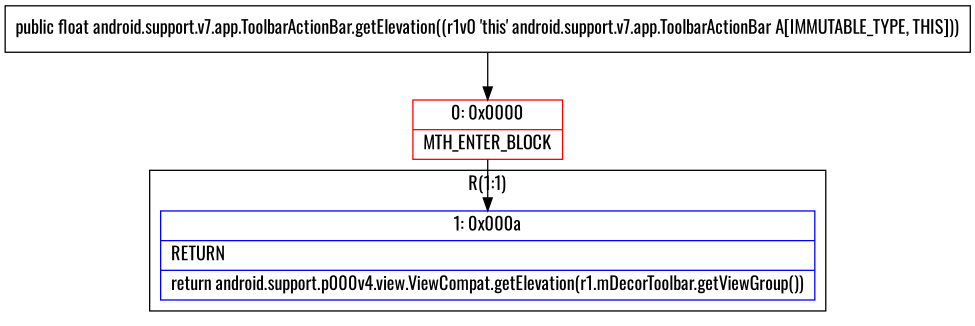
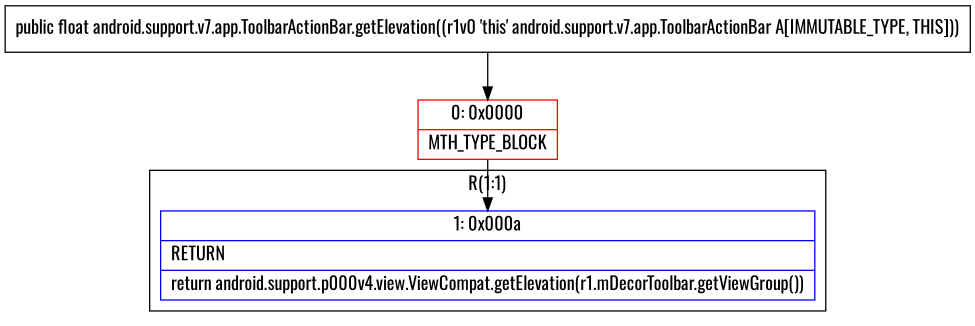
(488, 144) -> (488, 144)
